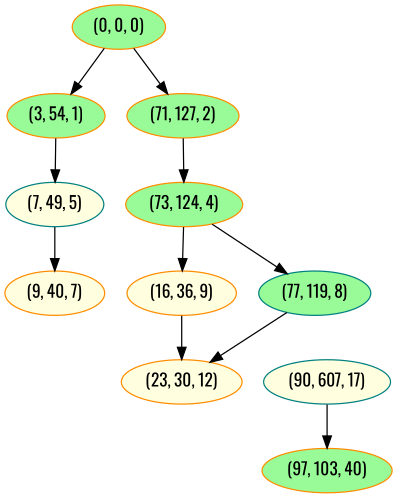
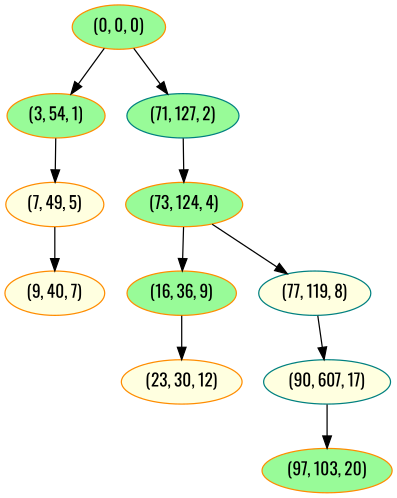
(183, 116) -> (183, 116)
(55, 205) -> (55, 205)
(182, 293) -> (182, 293)
(315, 293) -> (315, 293)
(254, 334) -> (320, 332)
(327, 471) -> (327, 471)
